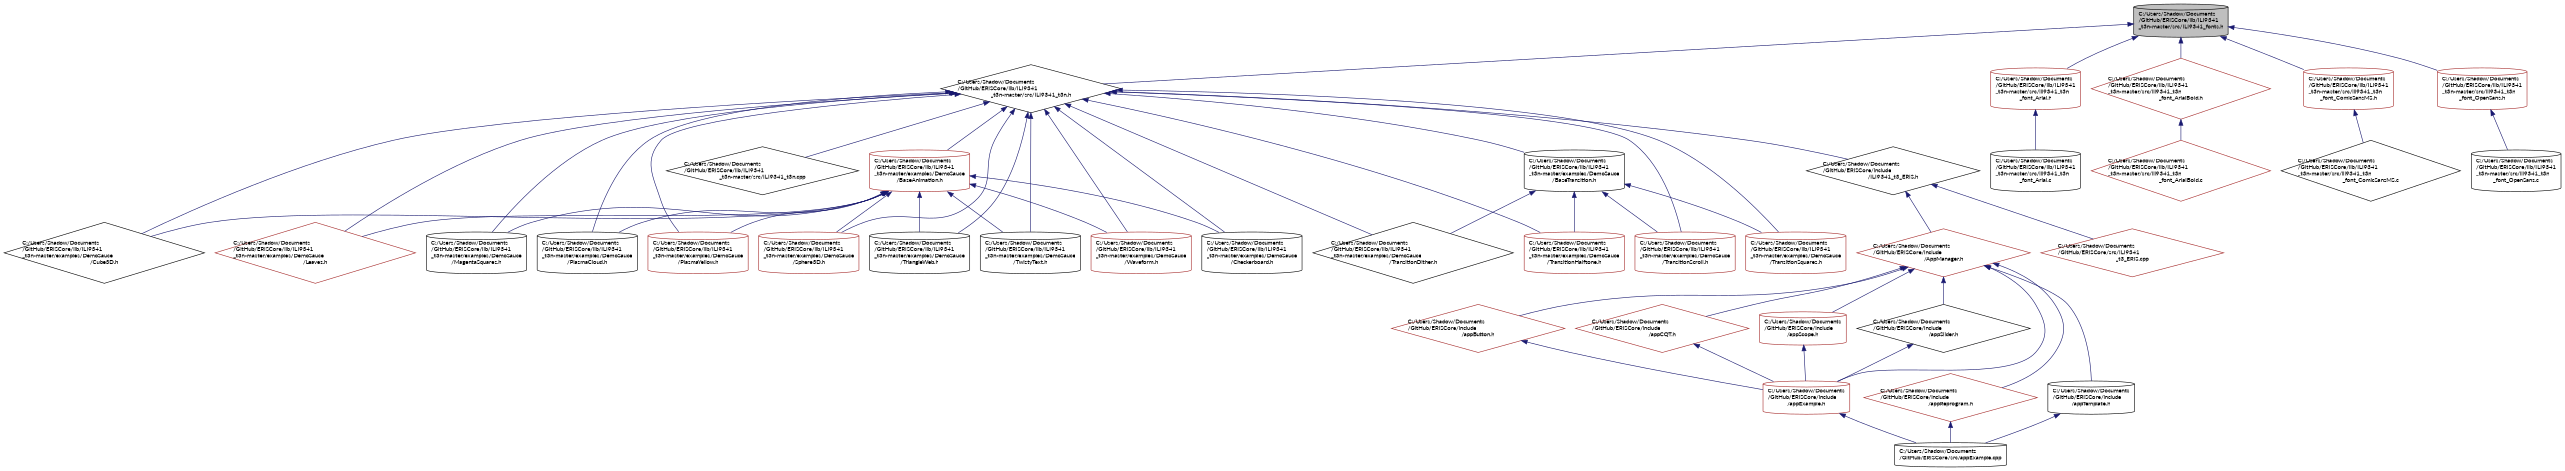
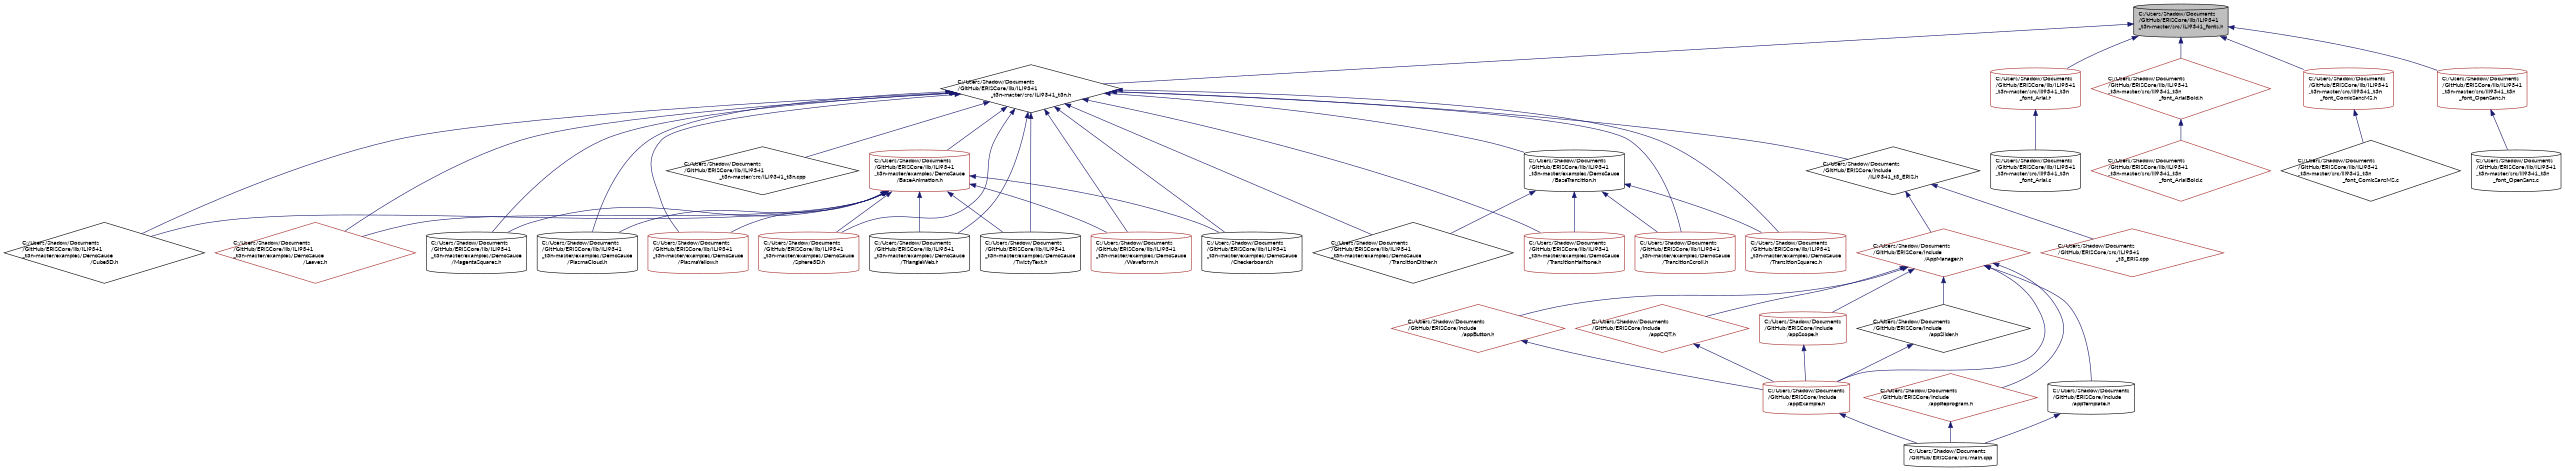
(1951, 455) -> (1951, 455)
